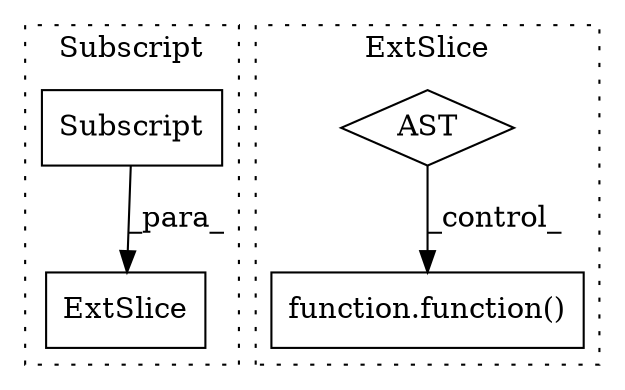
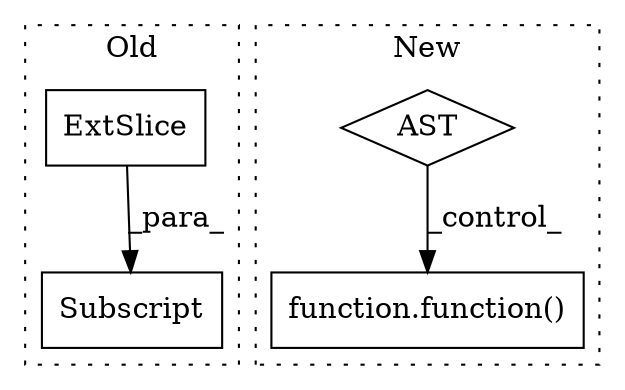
(132, 49) -> (132, 49)
(428, 49) -> (428, 49)
(129, 208) -> (129, 208)
